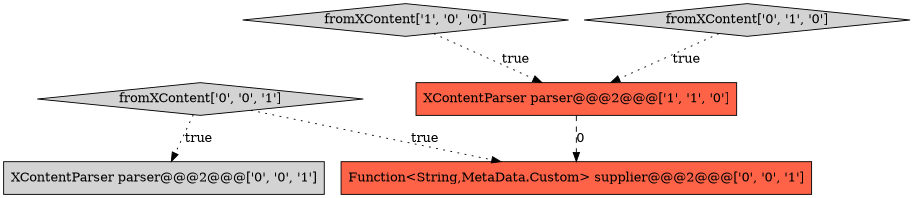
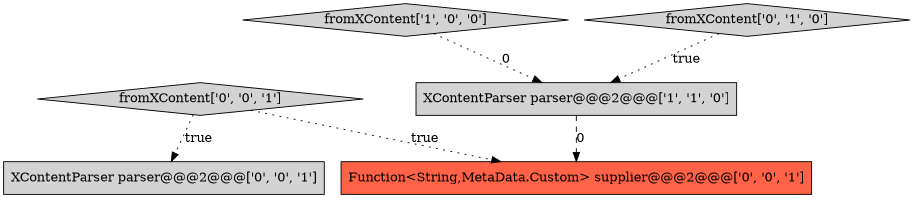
(516, 59) -> (506, 59)
(576, 99) -> (576, 99)
